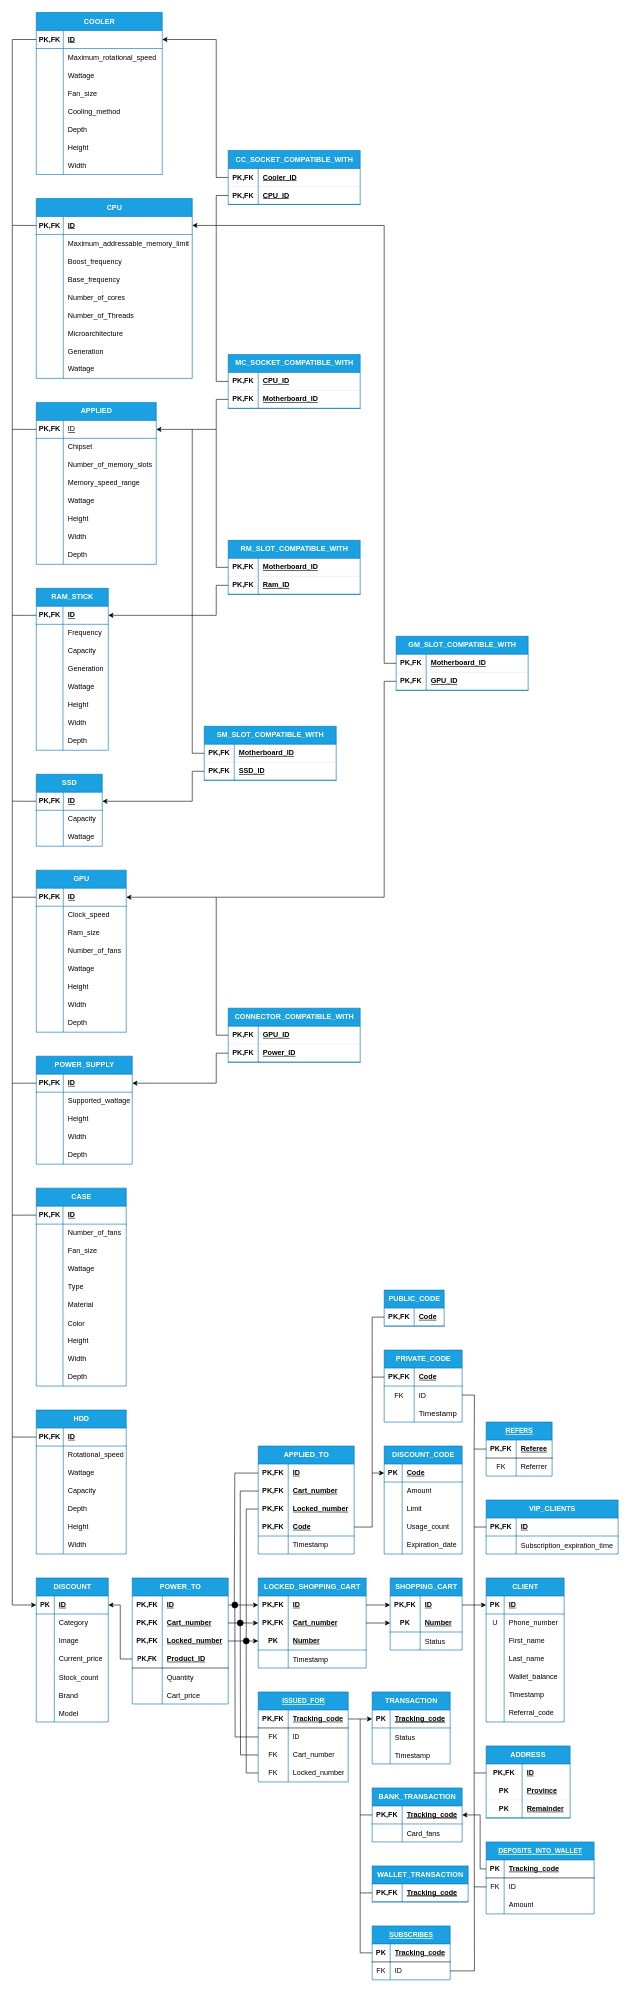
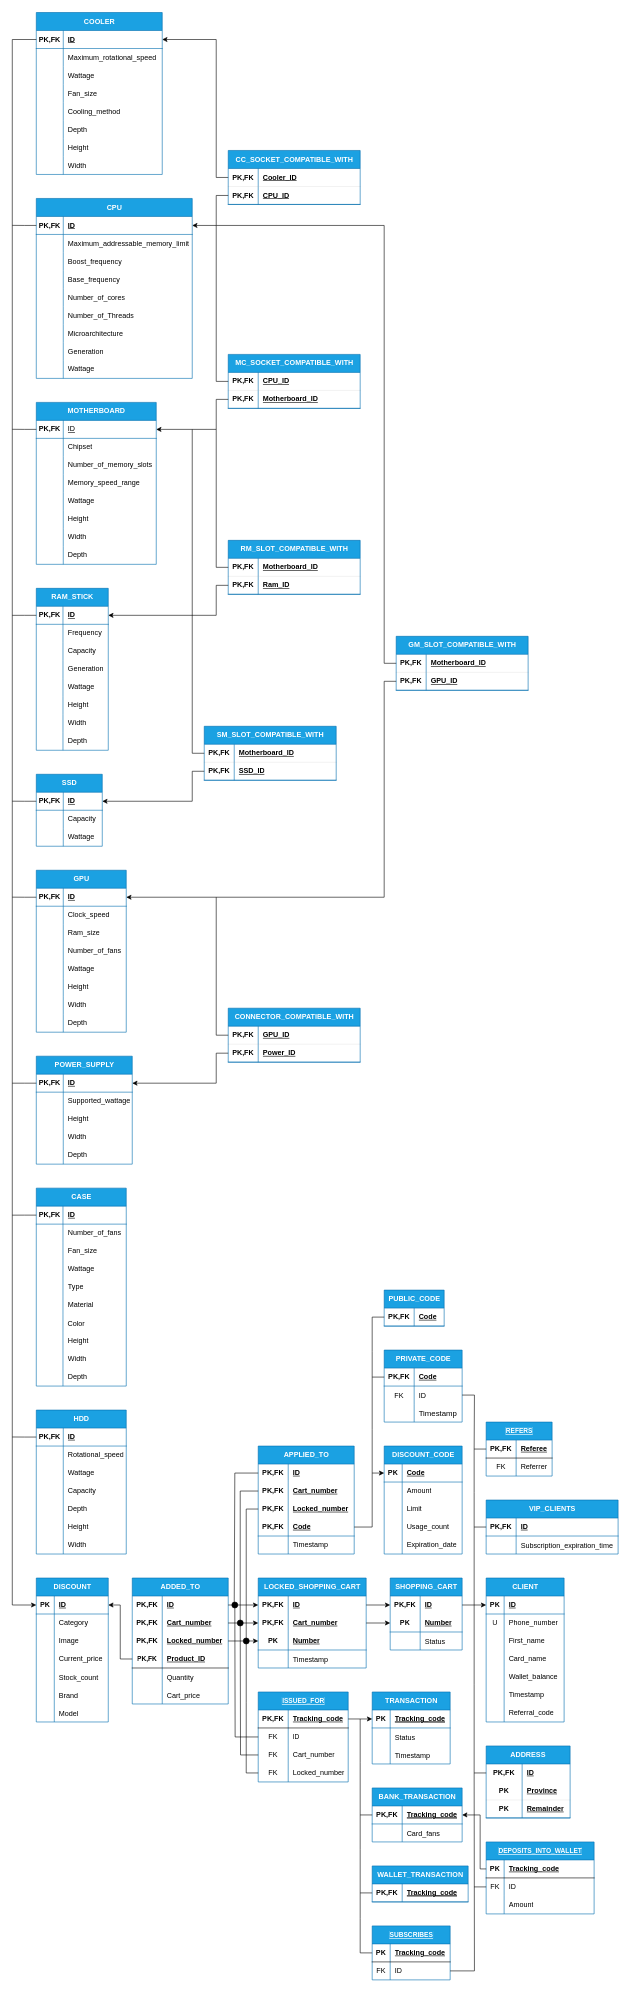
(97, 411) -> (97, 411)
(181, 1587) -> (181, 1587)
(527, 1659) -> (527, 1659)
